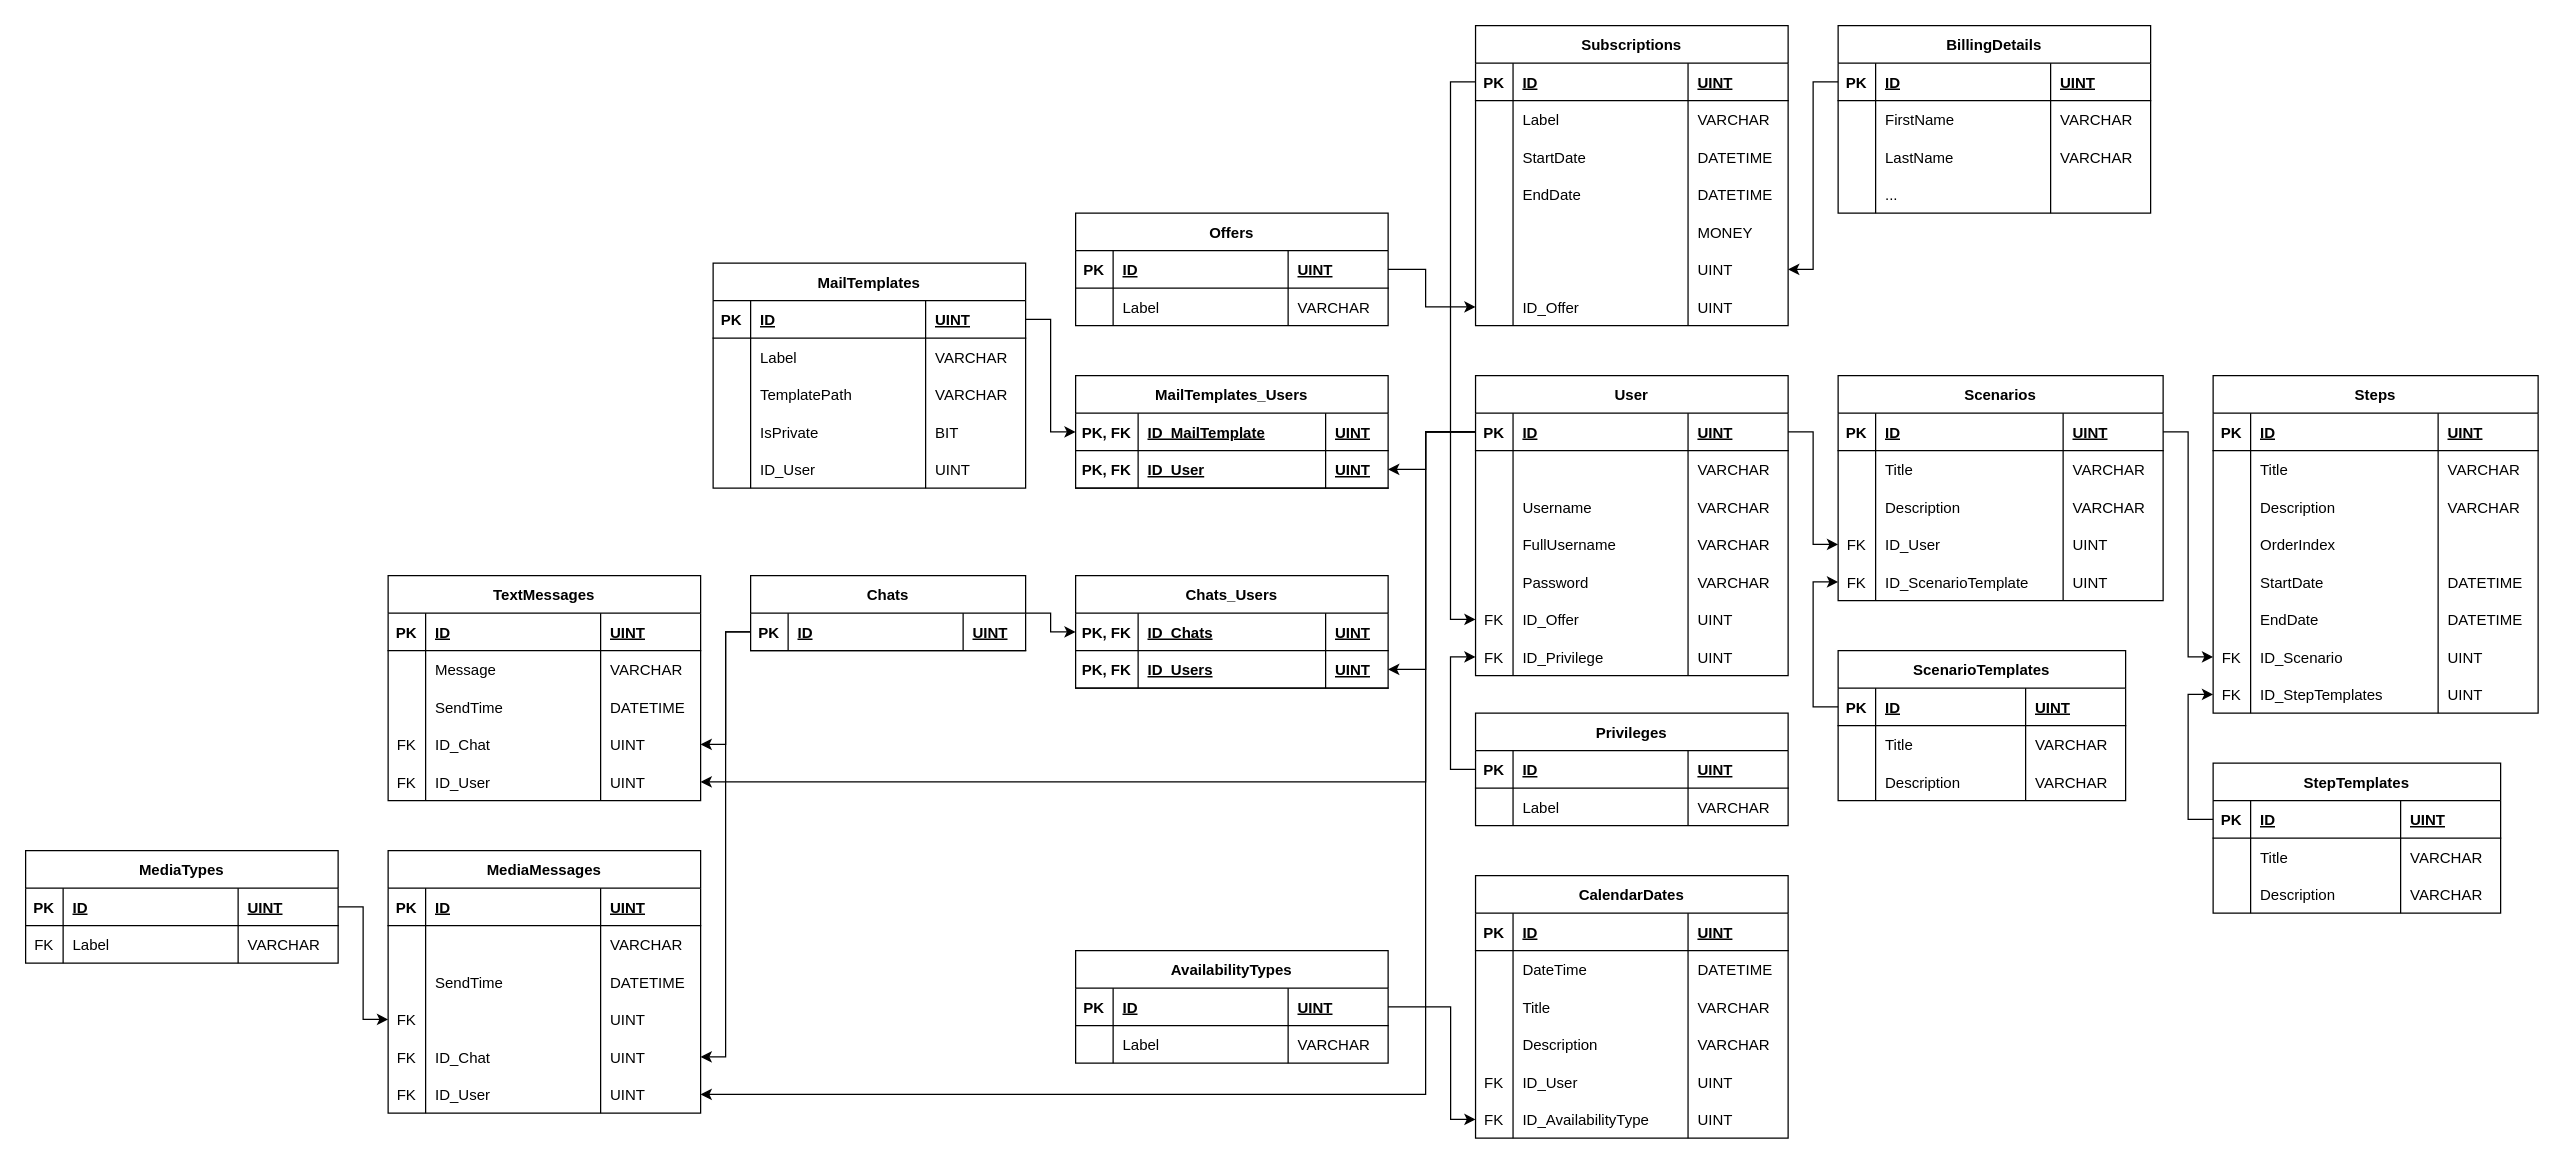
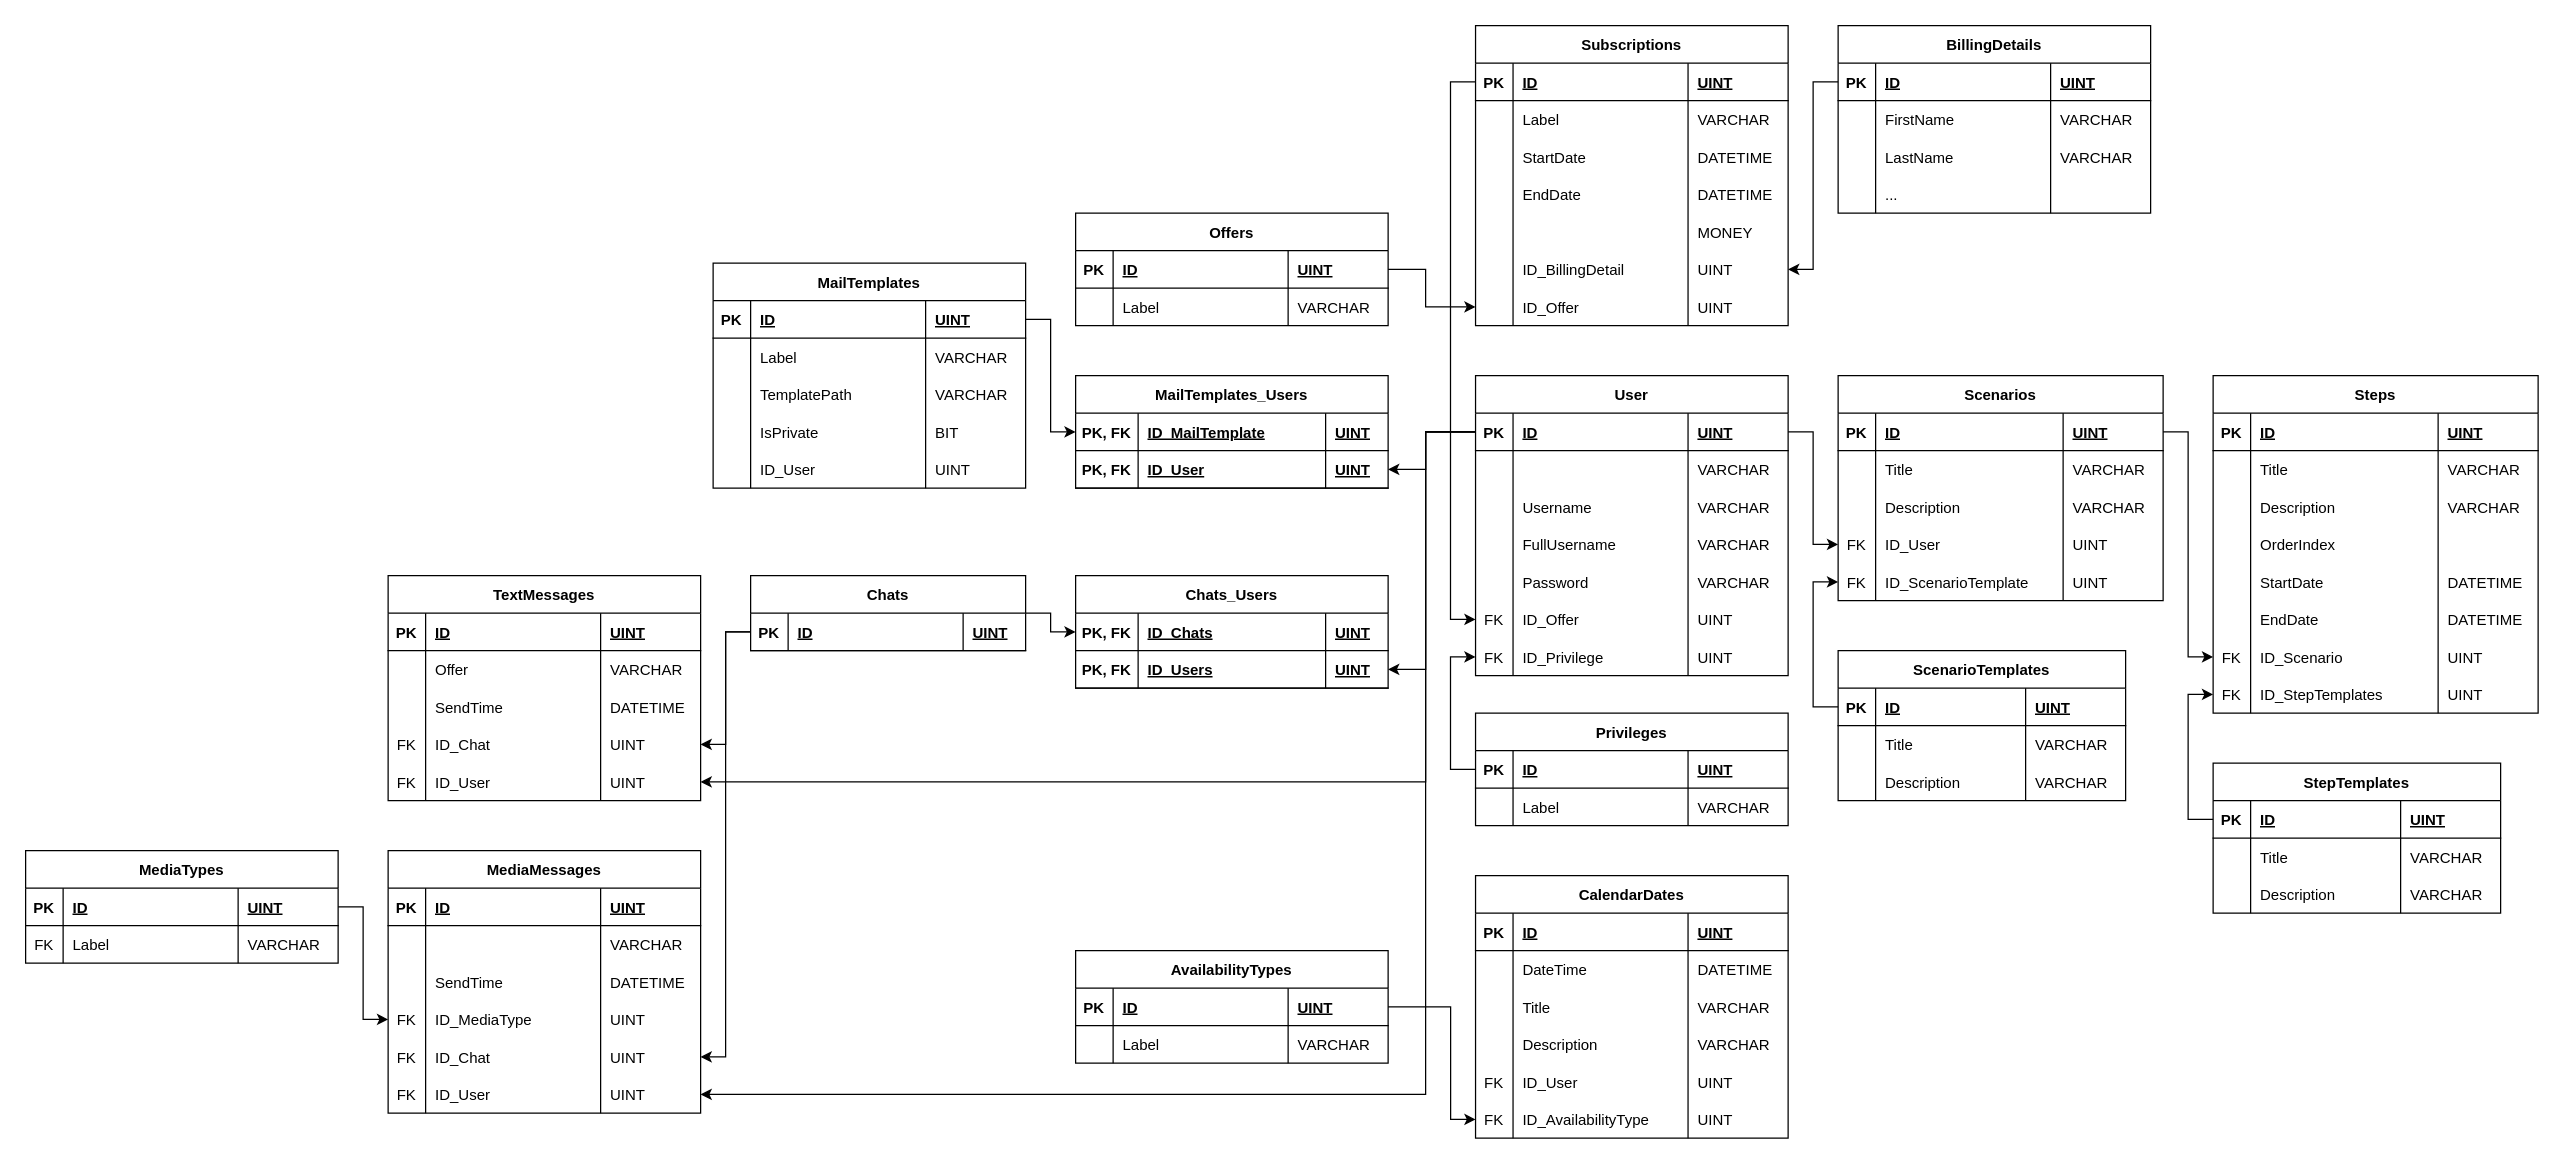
none -> (1601, 269)
(464, 670) -> (456, 670)
none -> (513, 1019)
